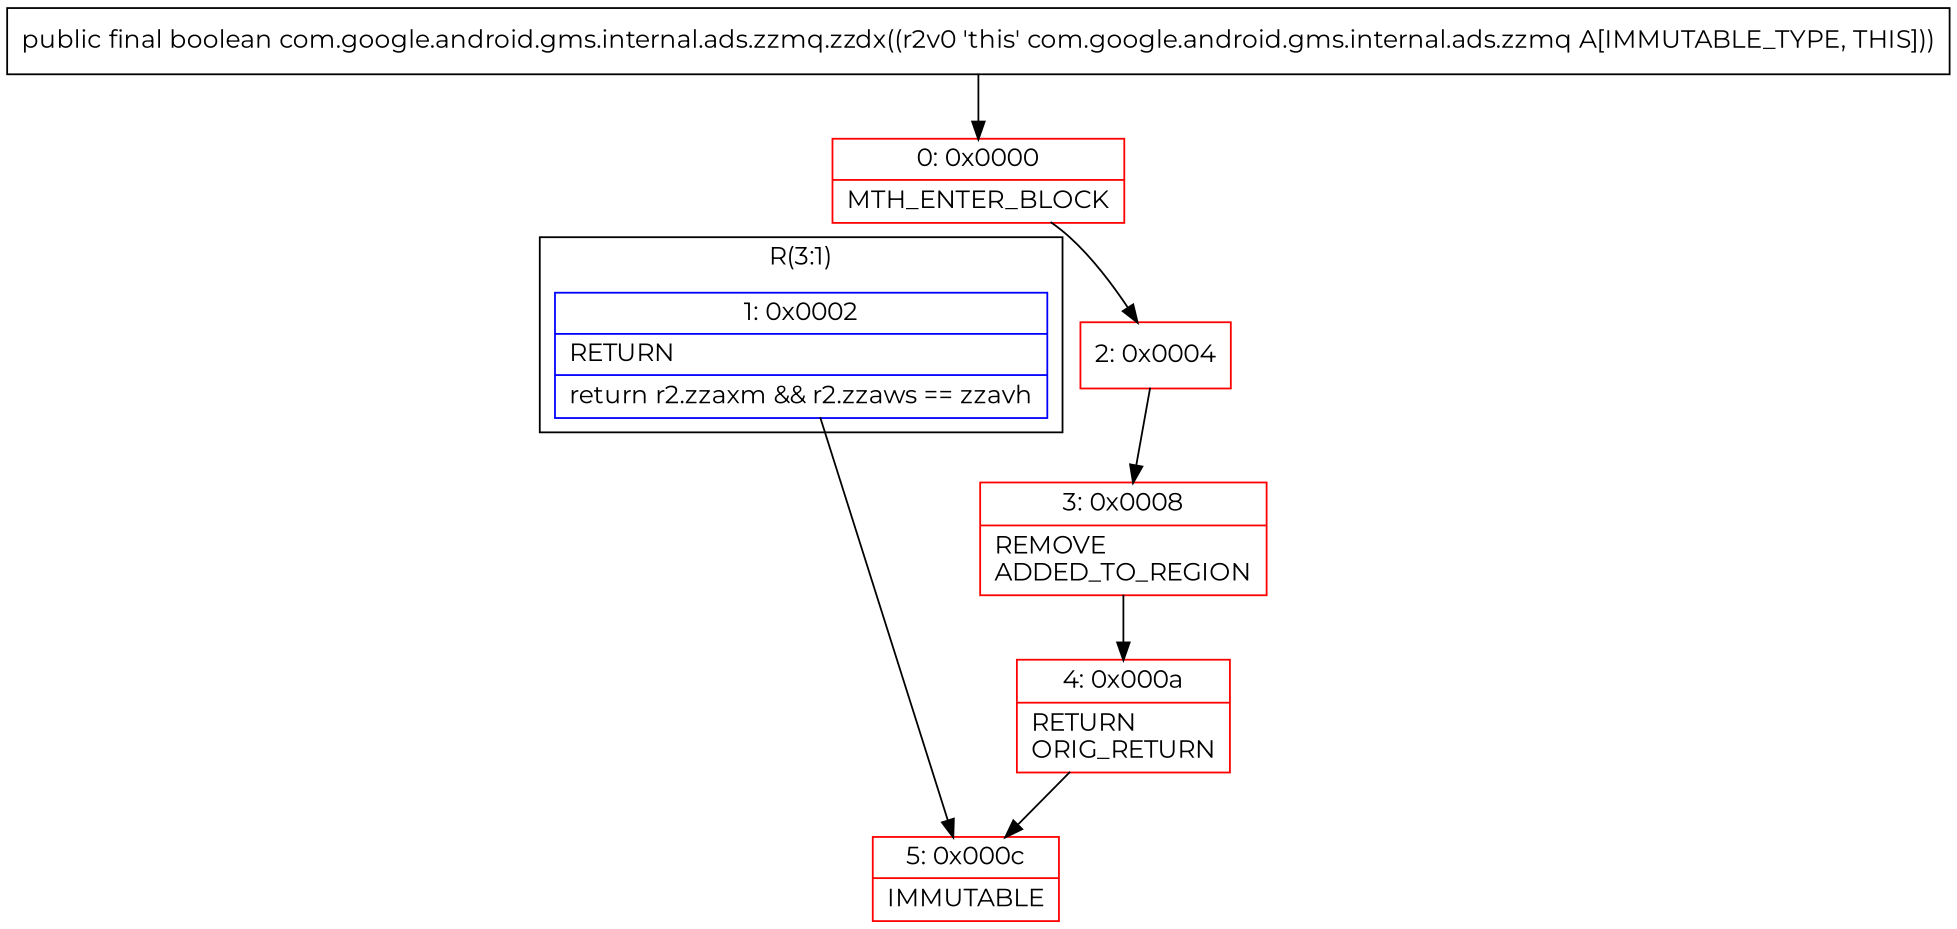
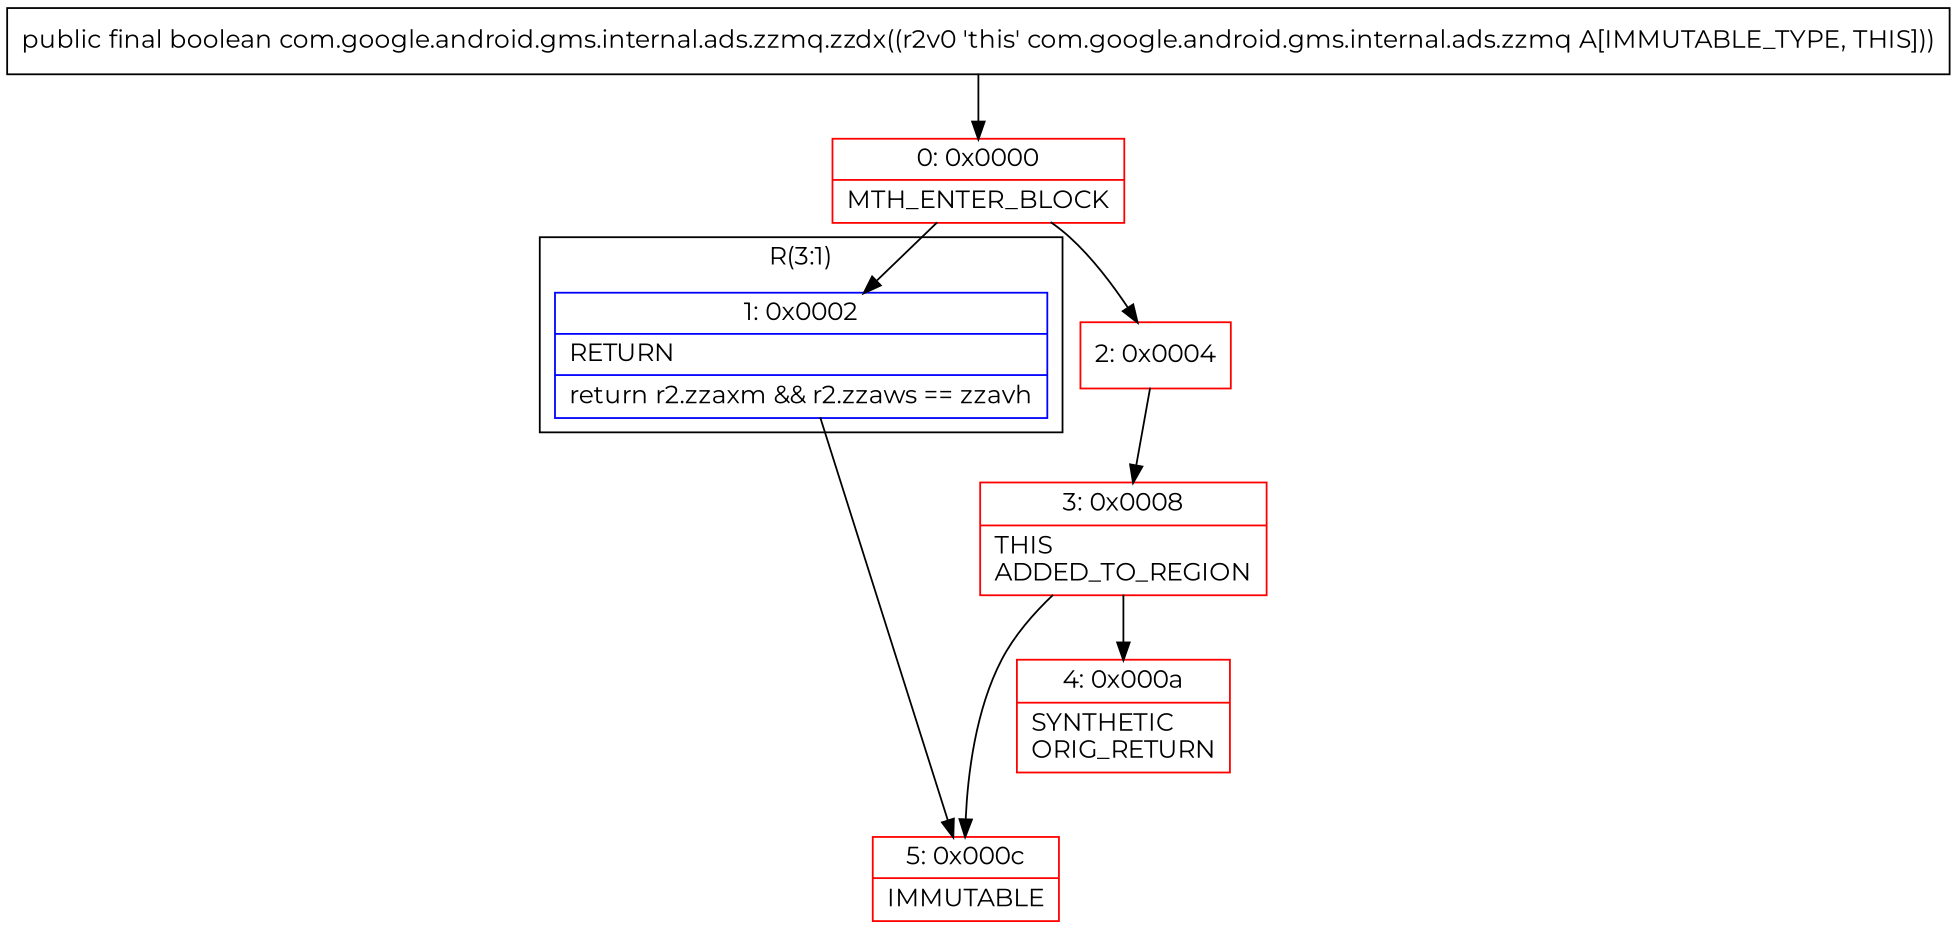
none -> (907, 251)
(1051, 546) -> (1024, 546)
(1084, 723) -> (1103, 723)
(1044, 798) -> (986, 697)
